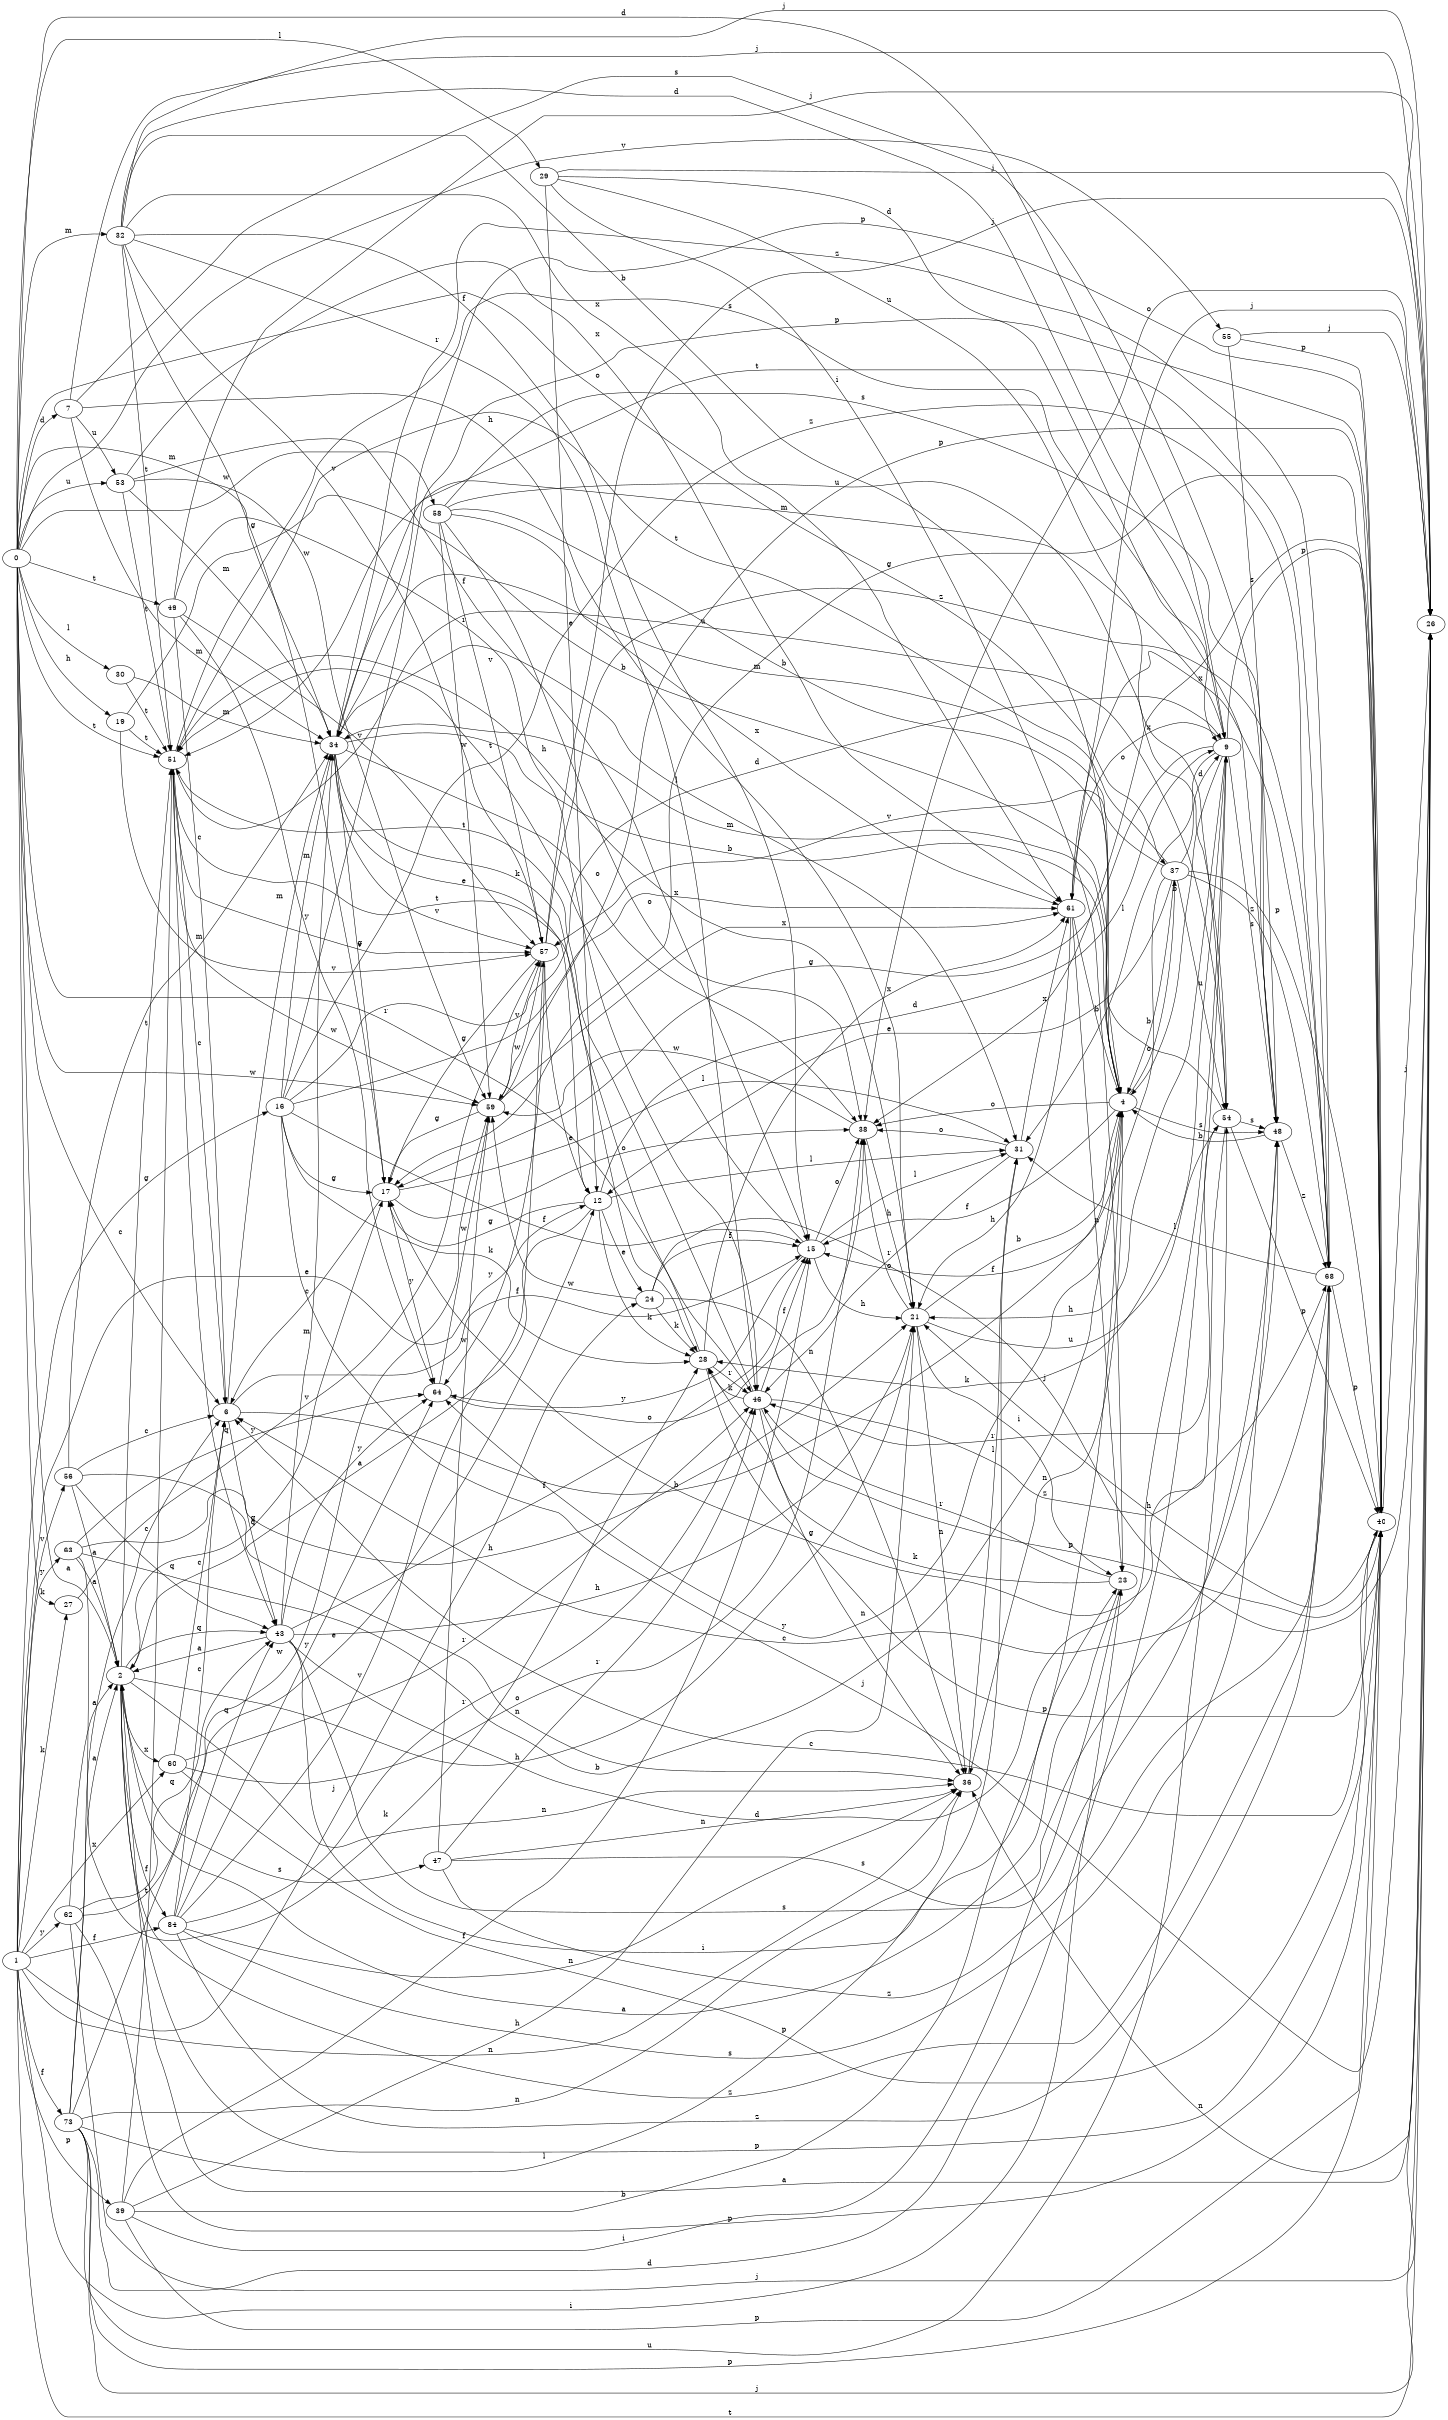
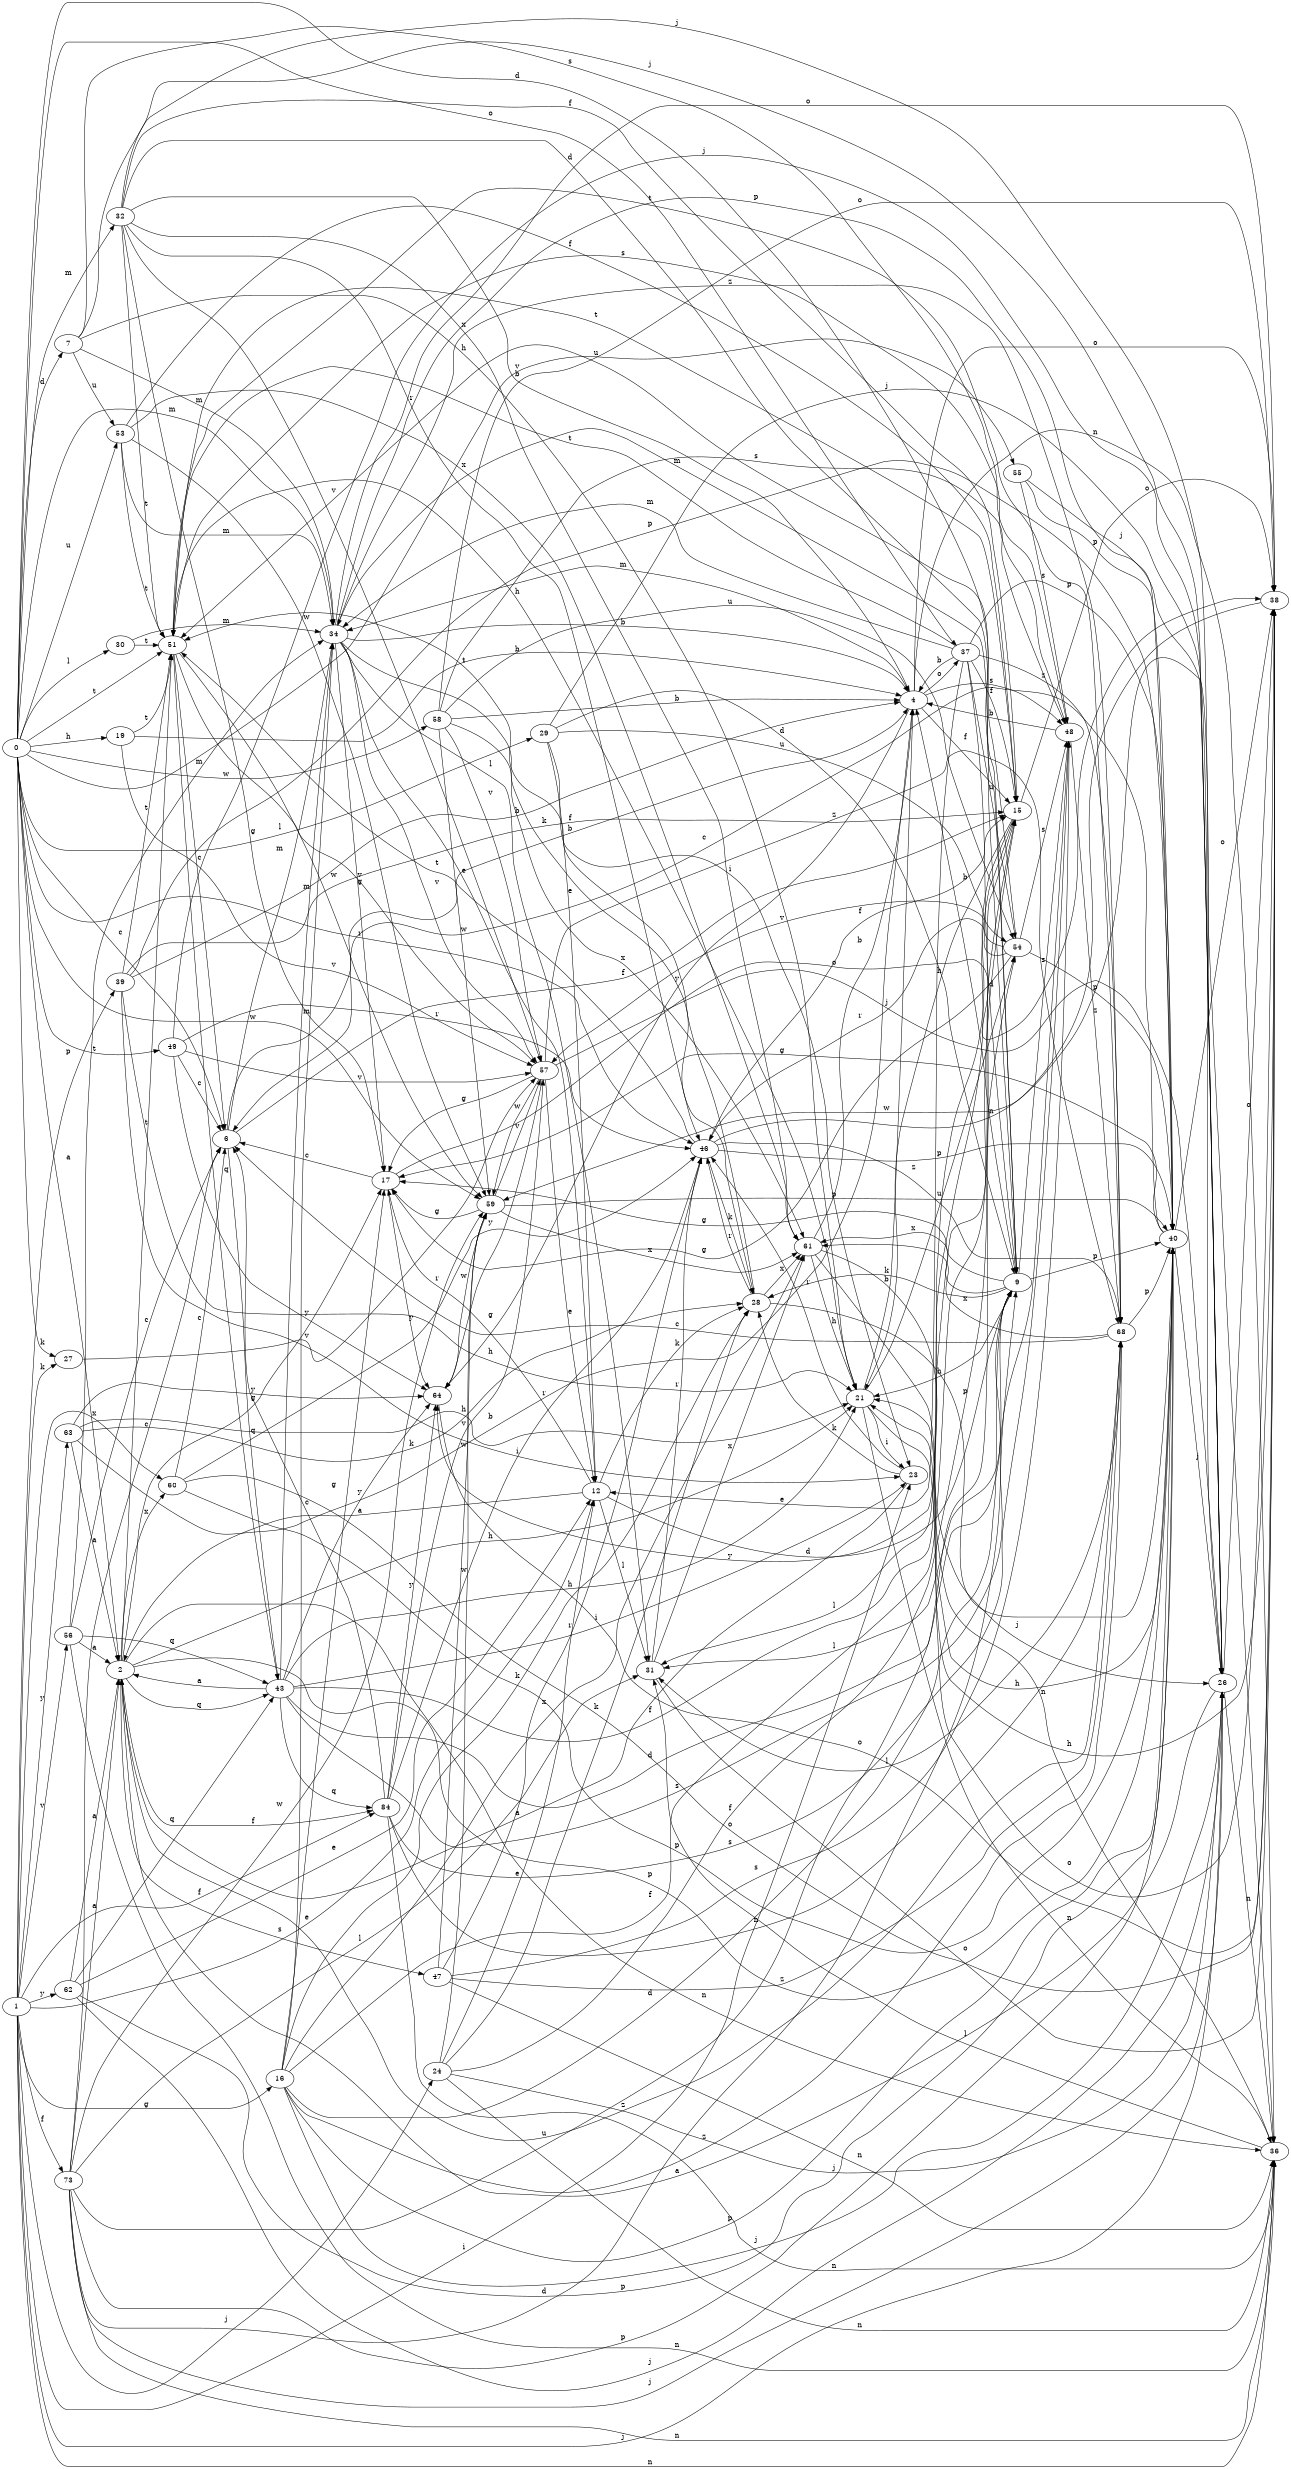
(793, 639) -> (708, 440)
(698, 1088) -> none
(1097, 1242) -> (1022, 1666)
(618, 1250) -> (548, 1792)
(216, 1779) -> (296, 1771)
(757, 2117) -> (756, 1920)
(730, 2413) -> (623, 2437)
